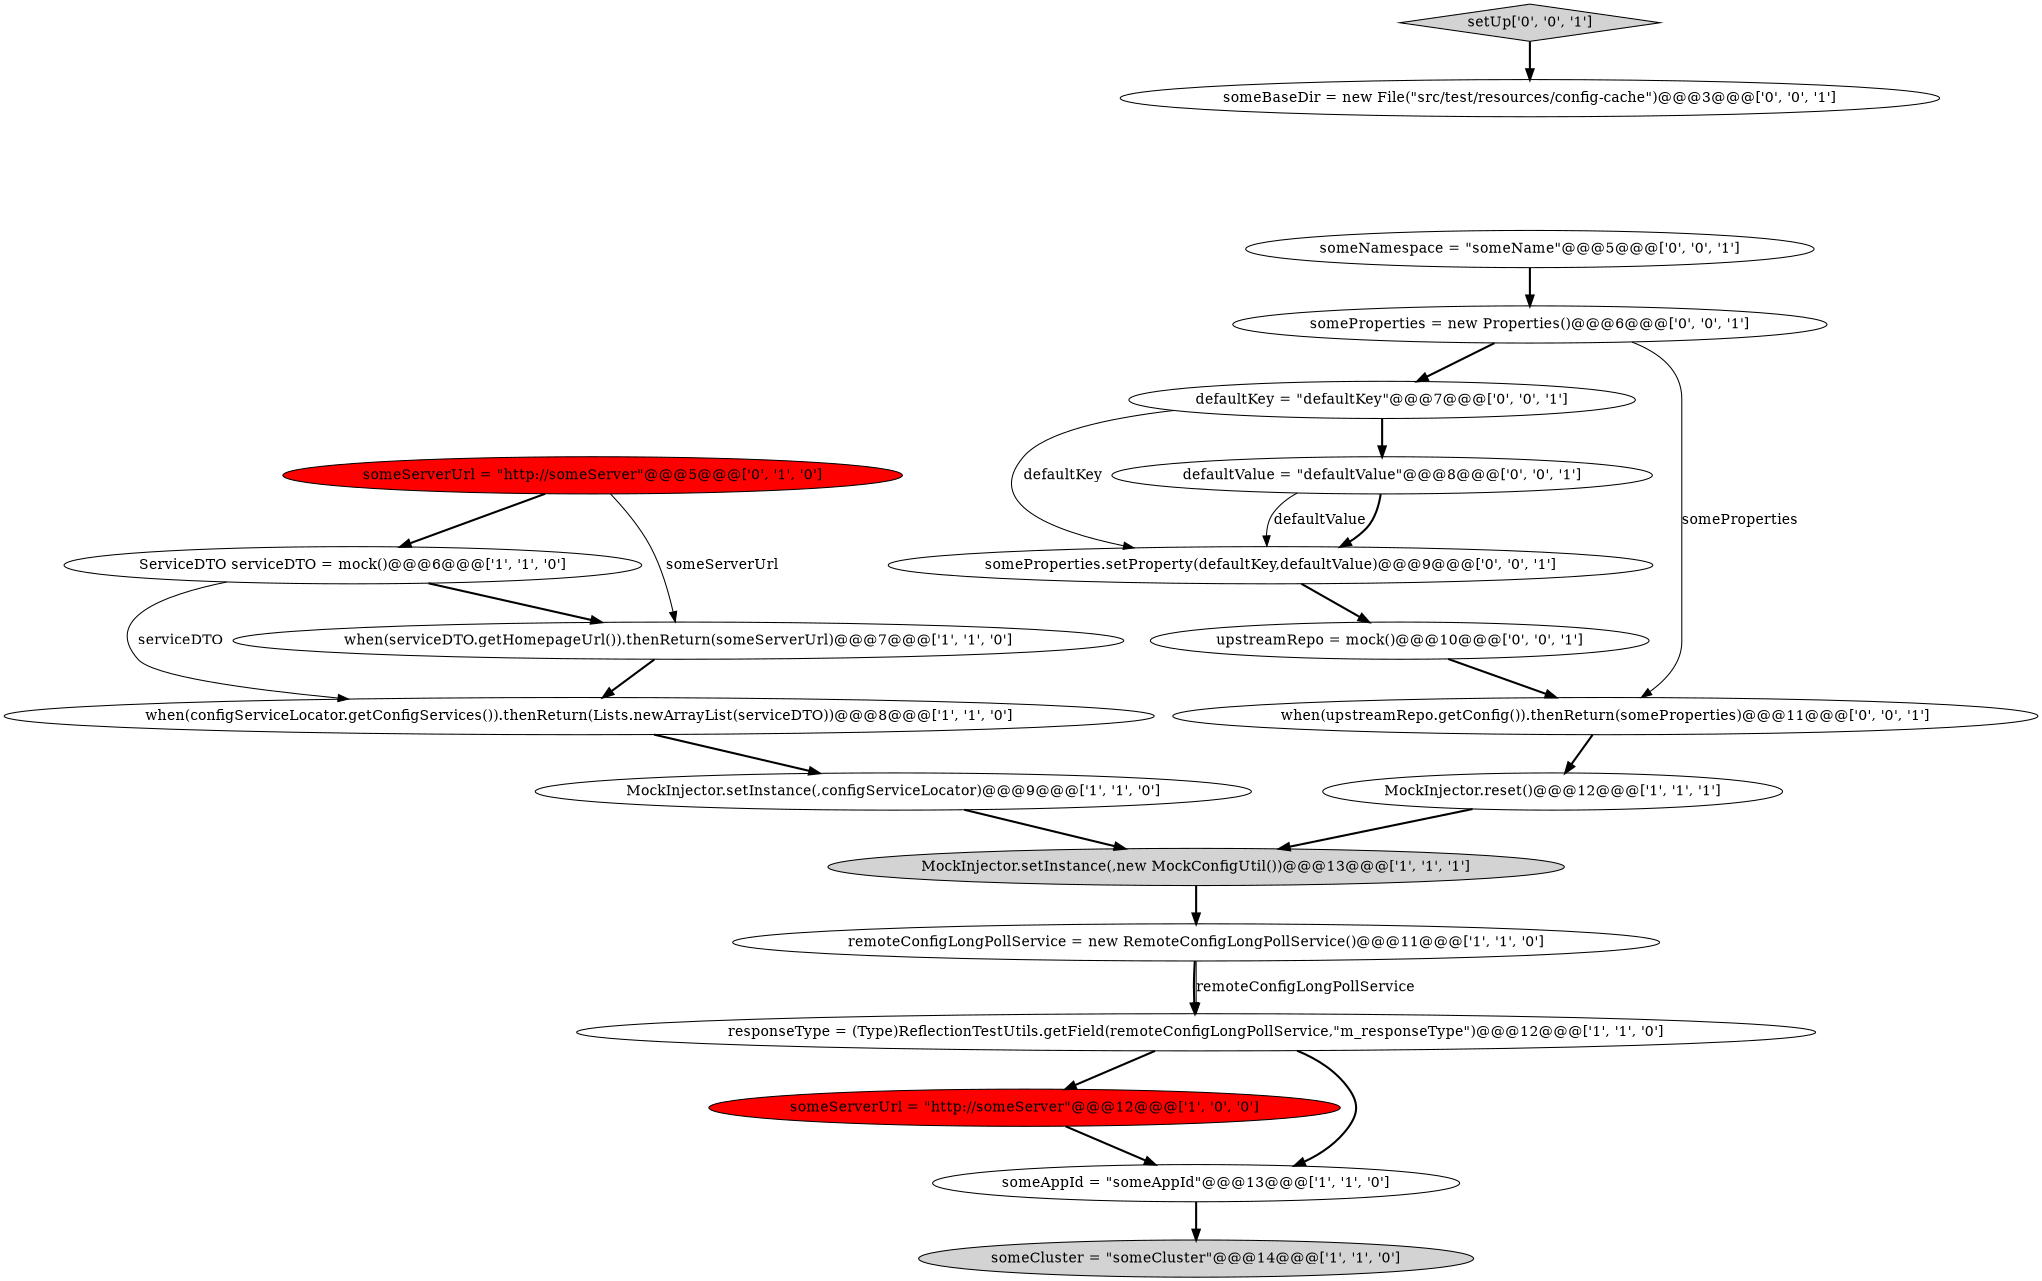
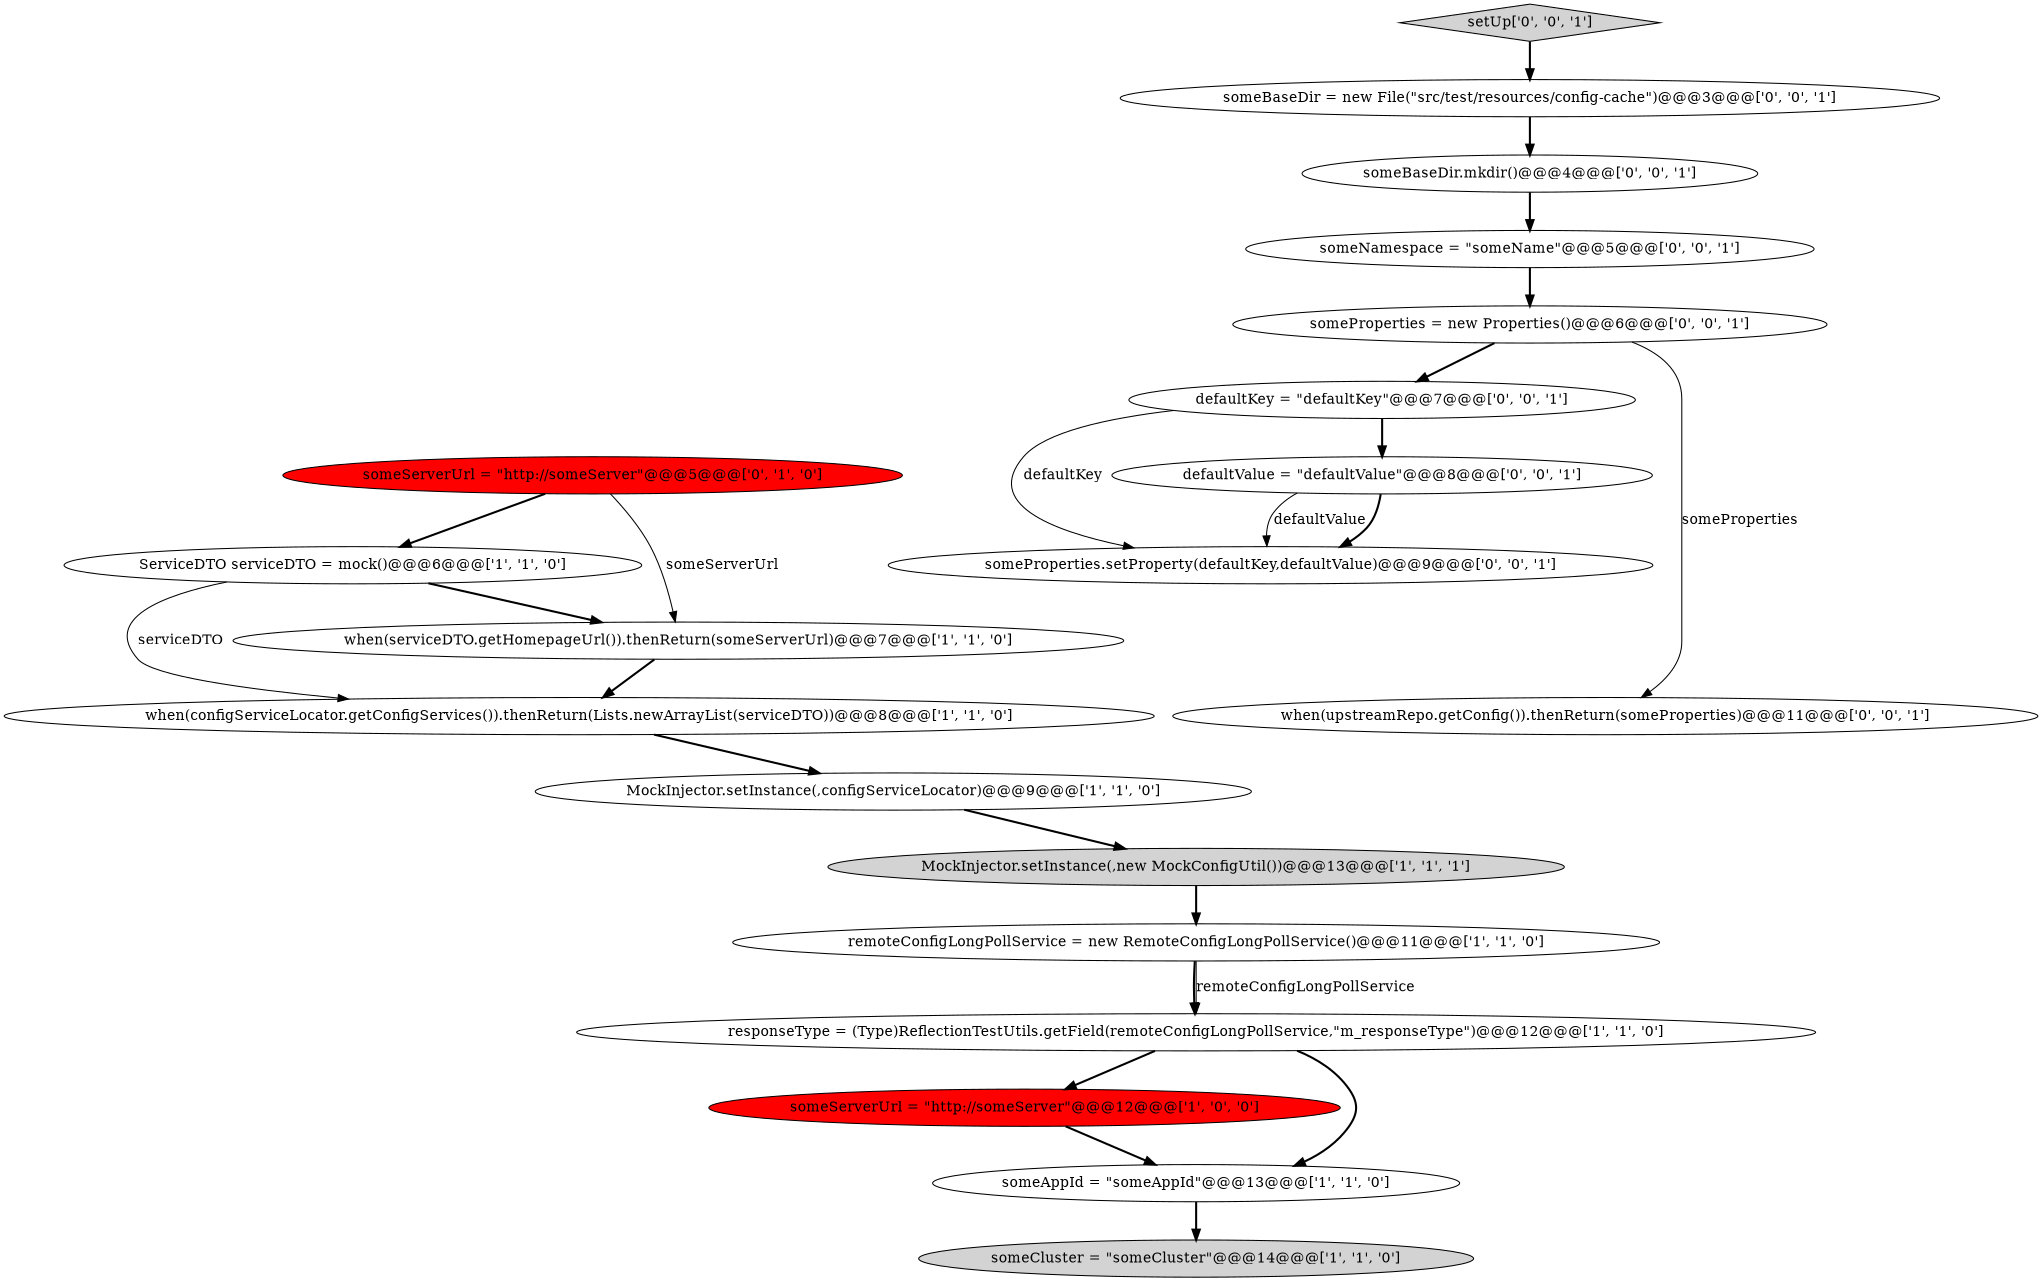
none -> (1530, 174)
(1400, 641) -> none
(1553, 792) -> none
